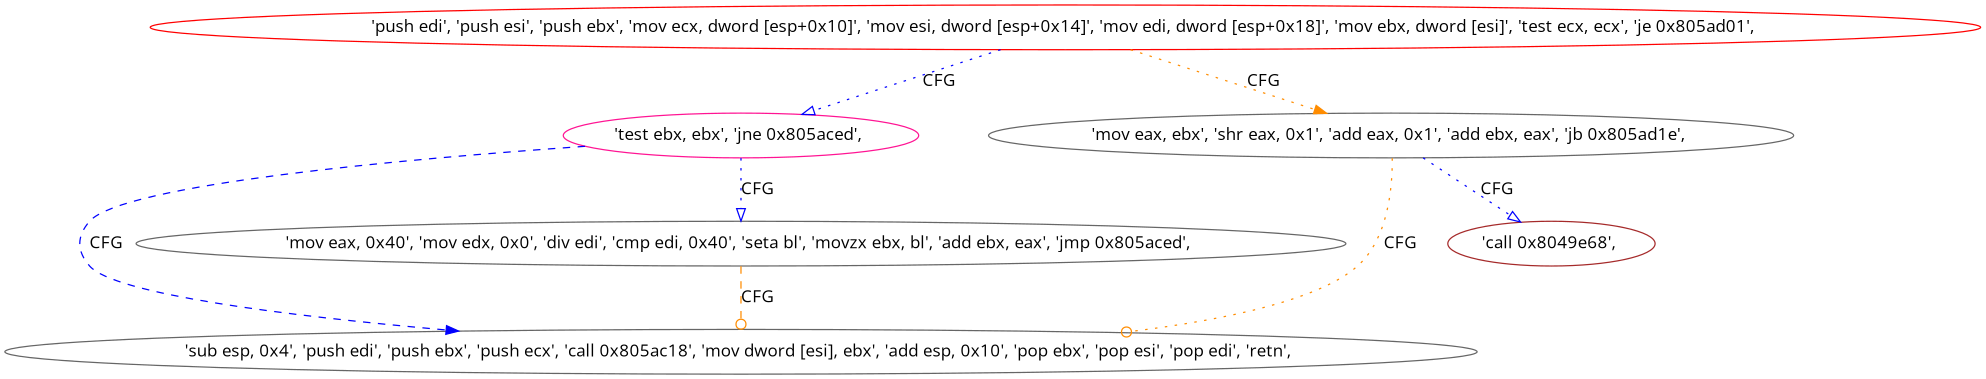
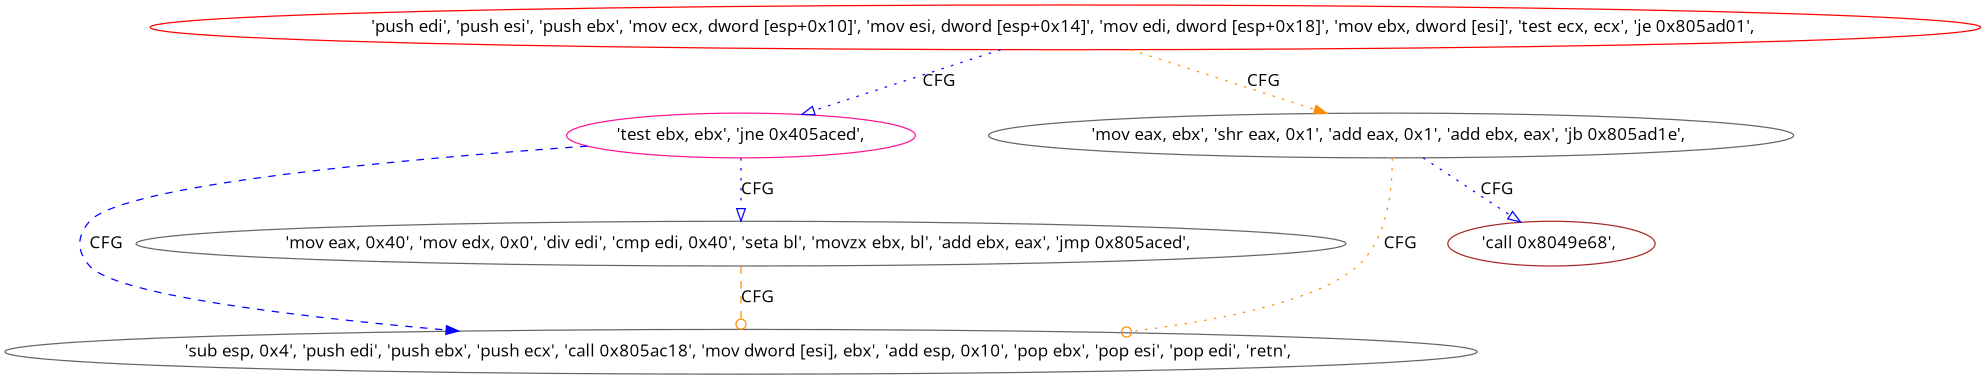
(741, 135) -> (741, 135)
